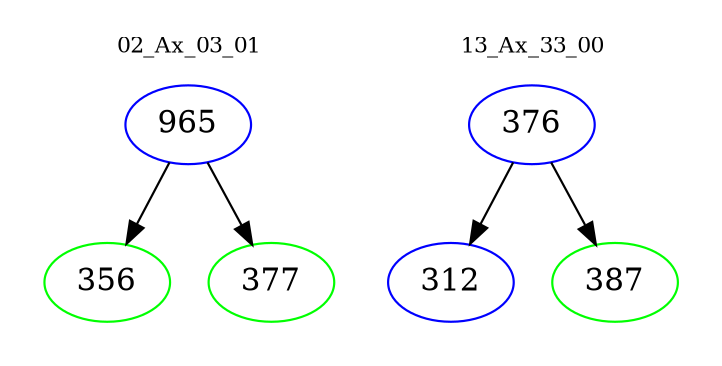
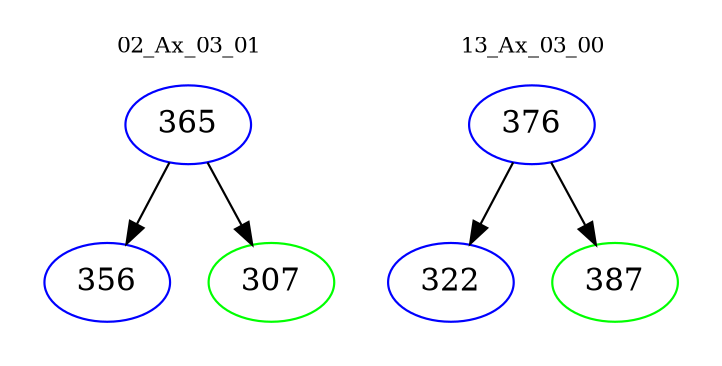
(533, 47) -> (533, 47)
(188, 125) -> (188, 125)
(107, 282) -> (107, 282)
(271, 282) -> (271, 282)
(451, 282) -> (451, 282)
